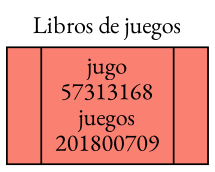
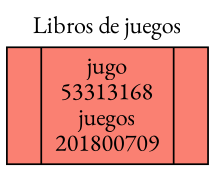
(107, 92) -> (107, 92)
